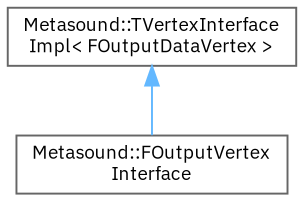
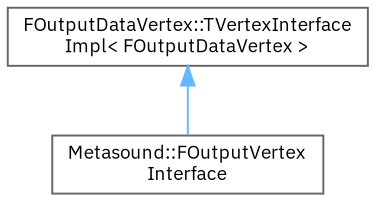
(152, 37) -> (188, 37)
